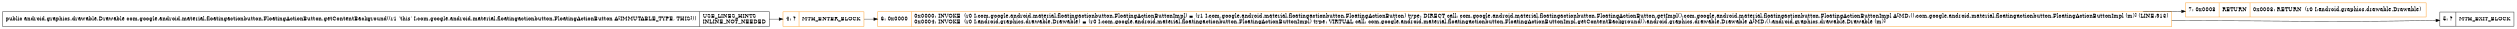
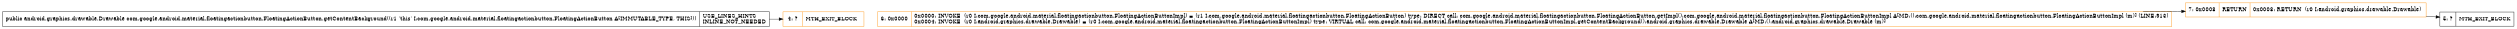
(831, 19) -> (831, 19)
(869, 19) -> none
(2304, 21) -> (2431, 17)
